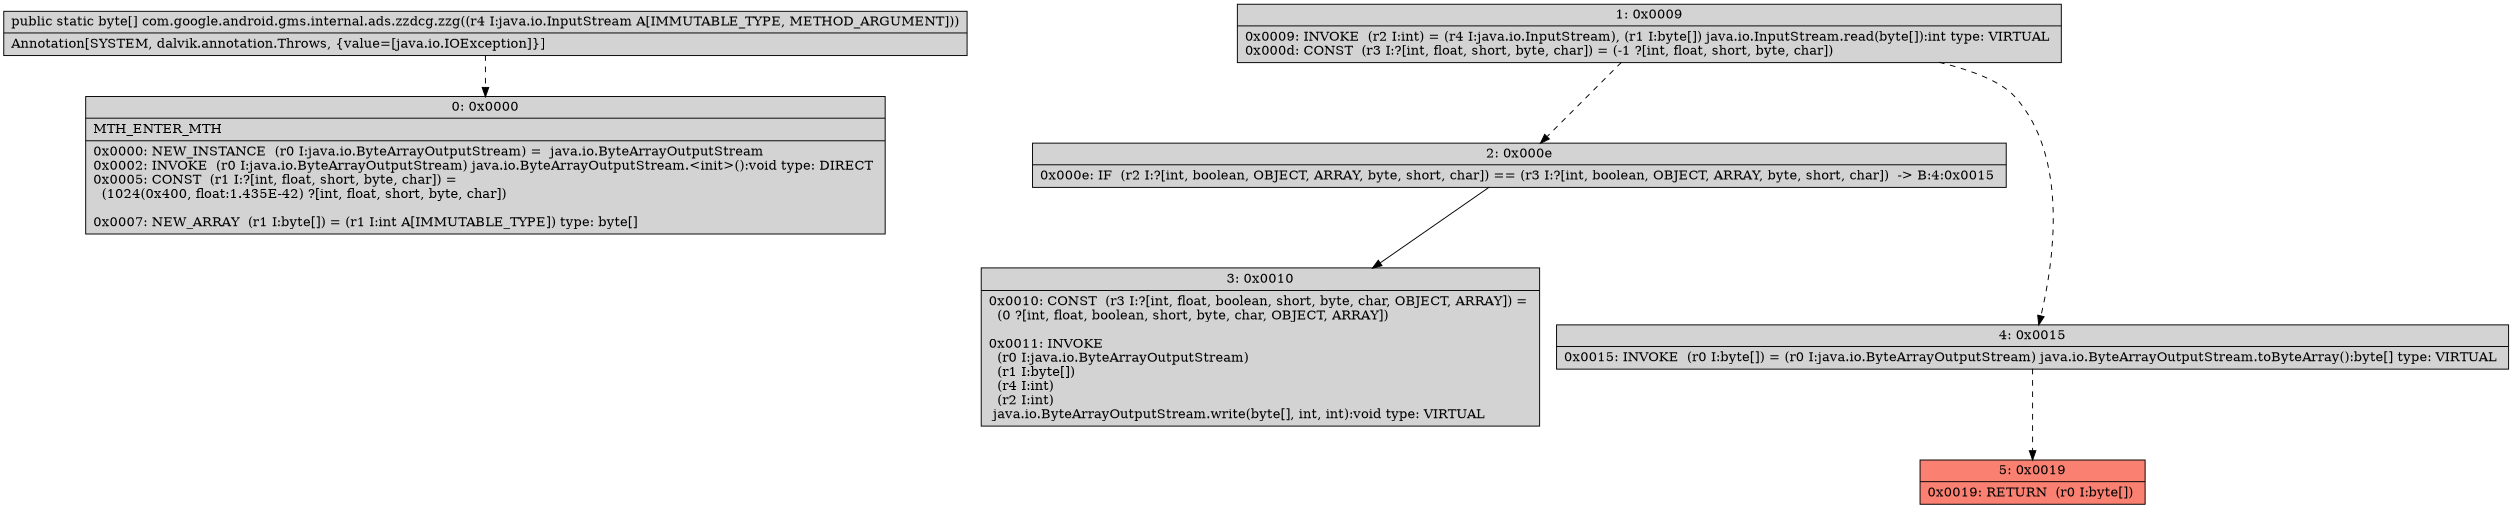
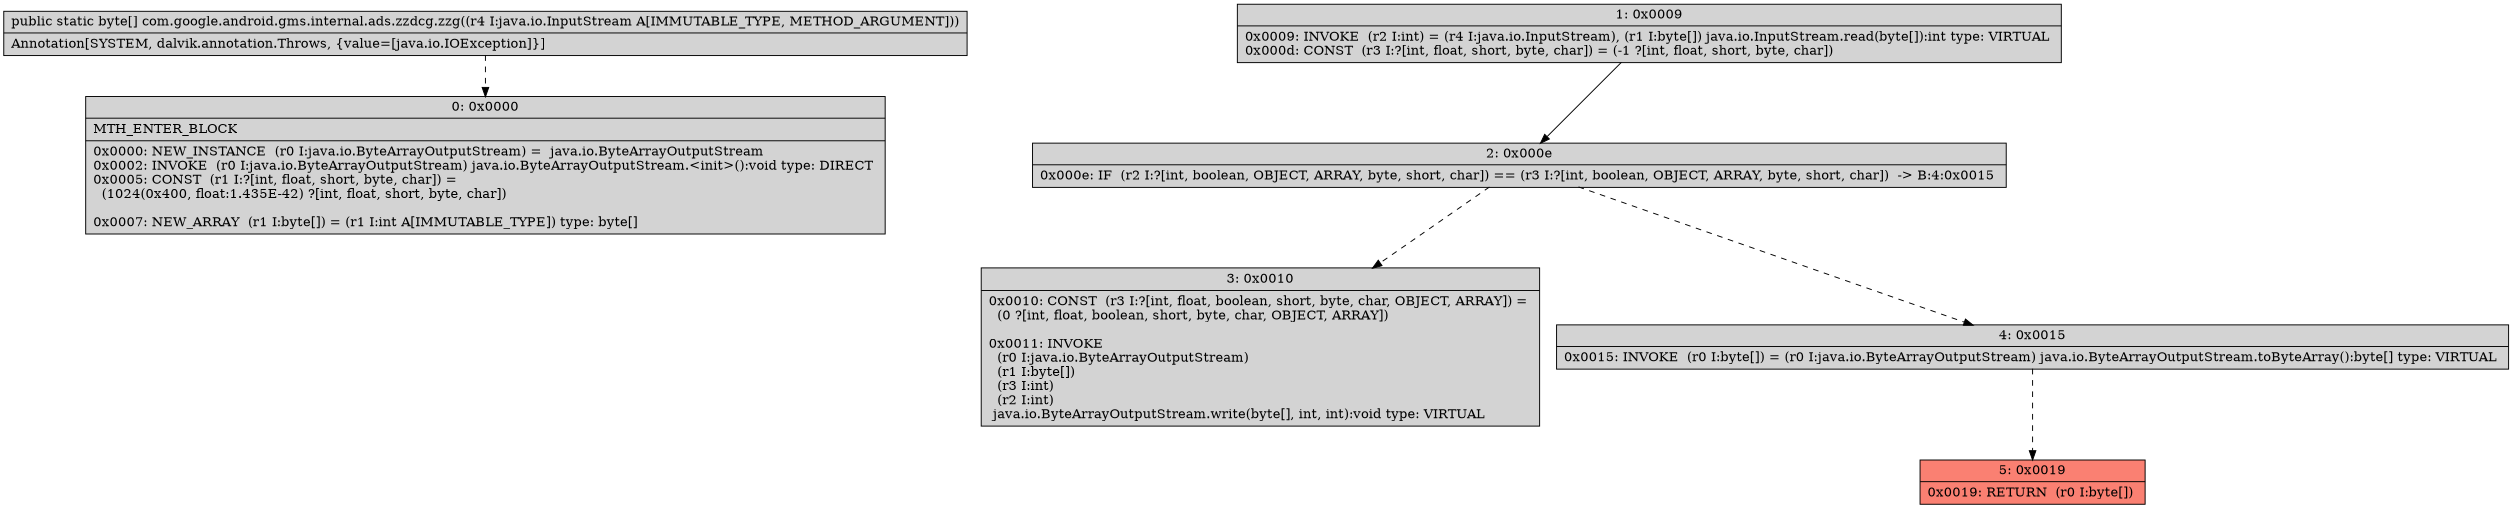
(1584, 99) -> (1584, 99)
(158, 129) -> (166, 129)
(2046, 161) -> (1771, 255)
(1435, 225) -> (1435, 225)
(1022, 386) -> (1022, 386)
